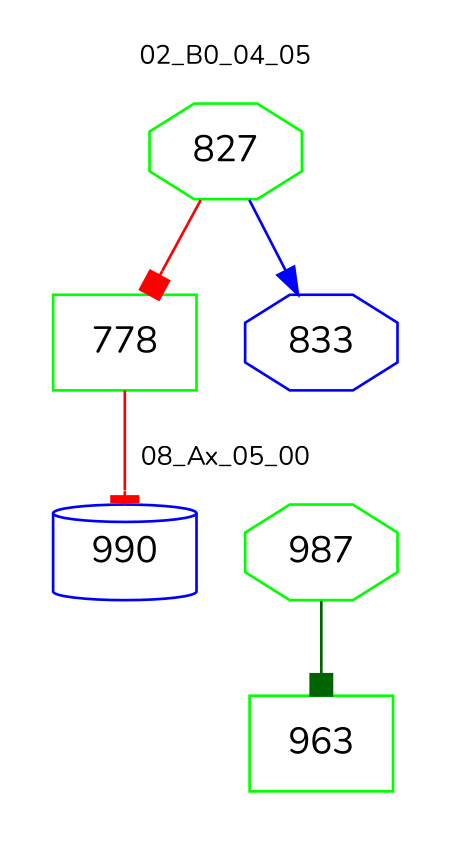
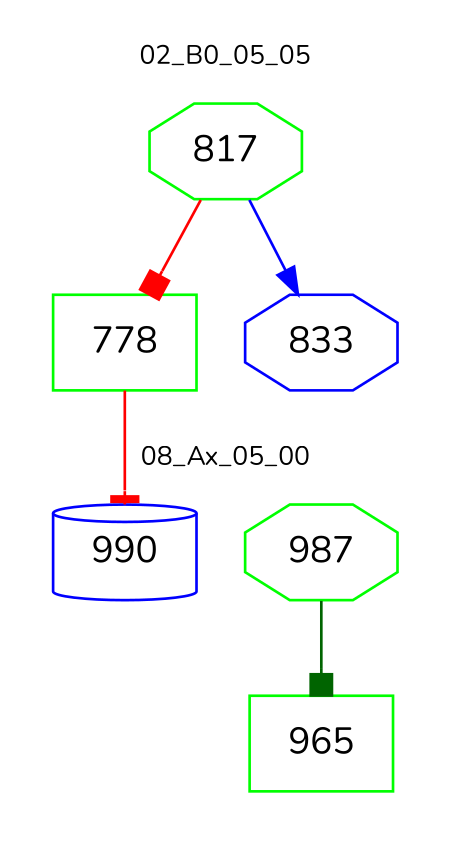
(226, 57) -> (226, 57)
(226, 151) -> (226, 151)
(321, 744) -> (321, 744)
